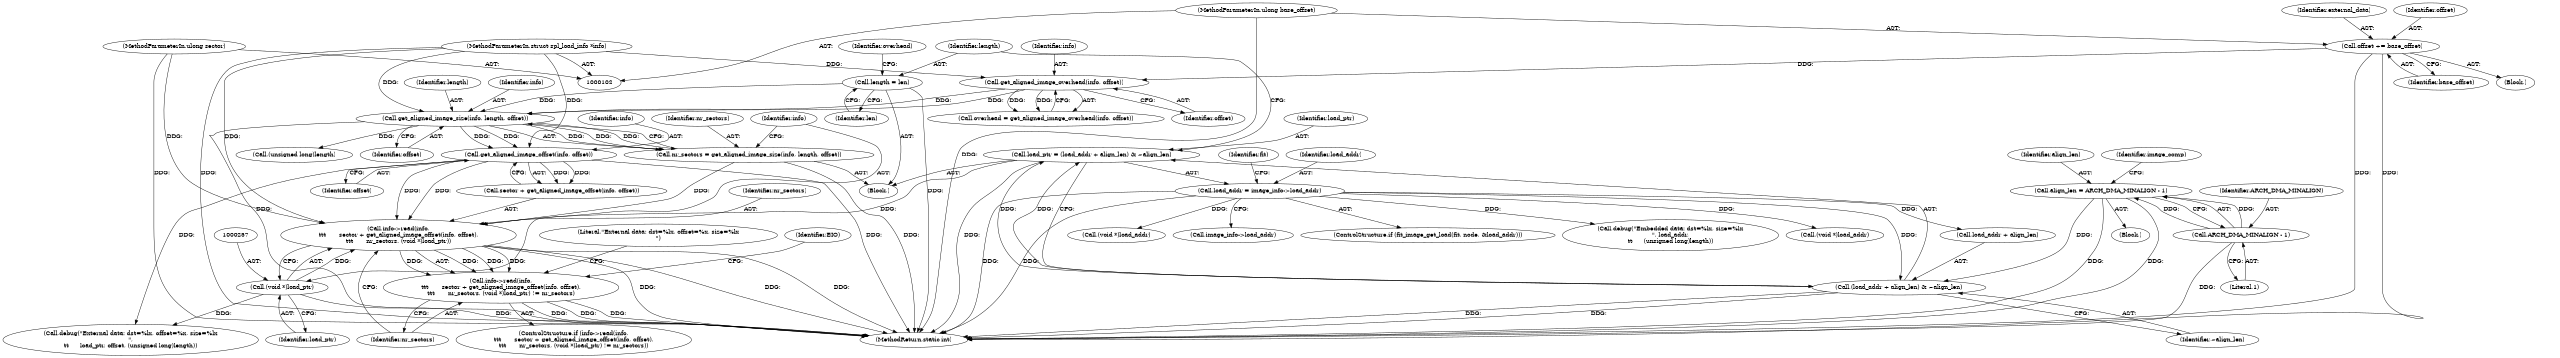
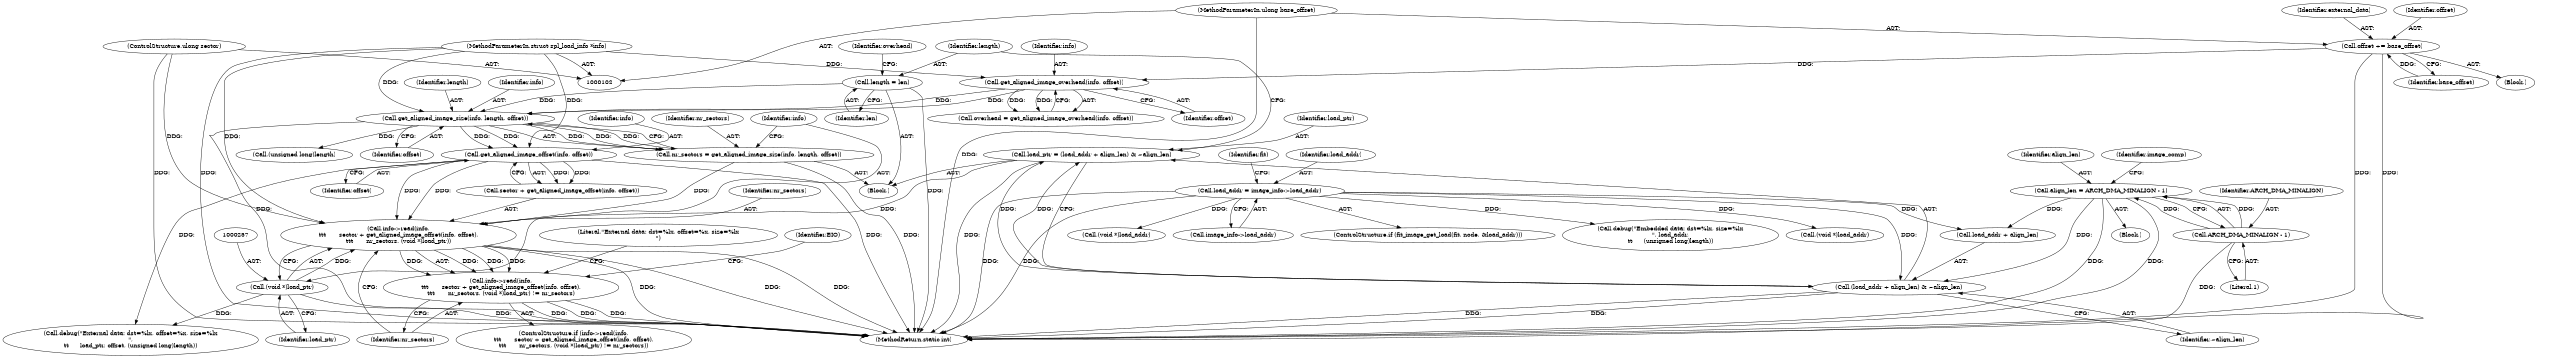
(174, 47) -> (174, 47)
(2409, 65) -> (2409, 65)
(854, 101) -> (854, 101)
(1174, 173) -> (1248, 216)
none -> (2040, 209)
